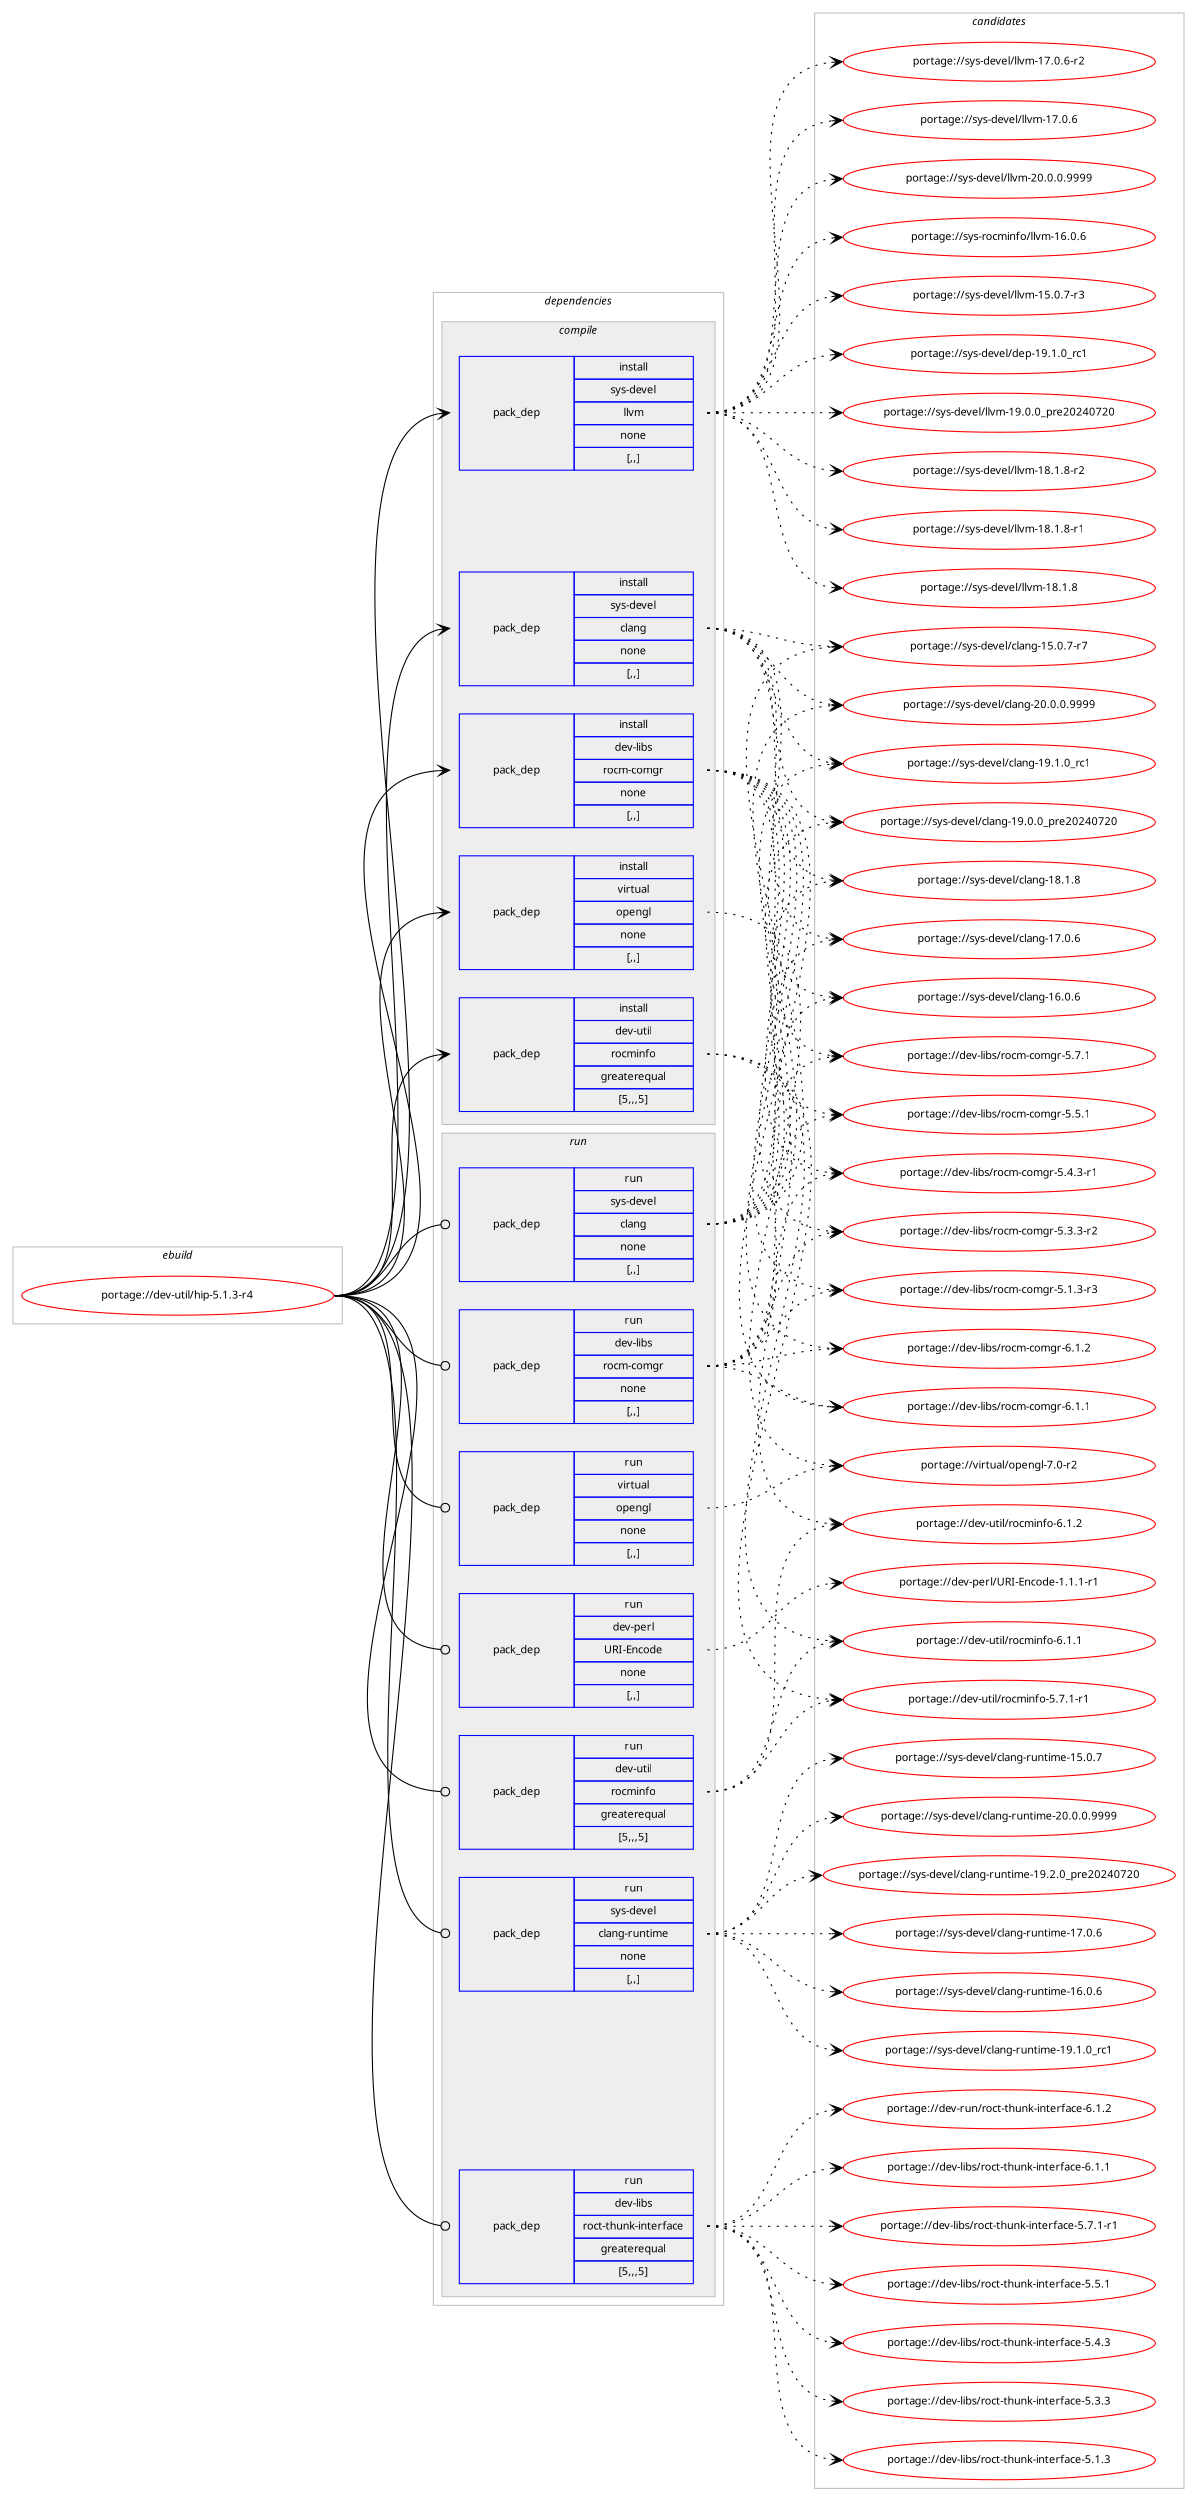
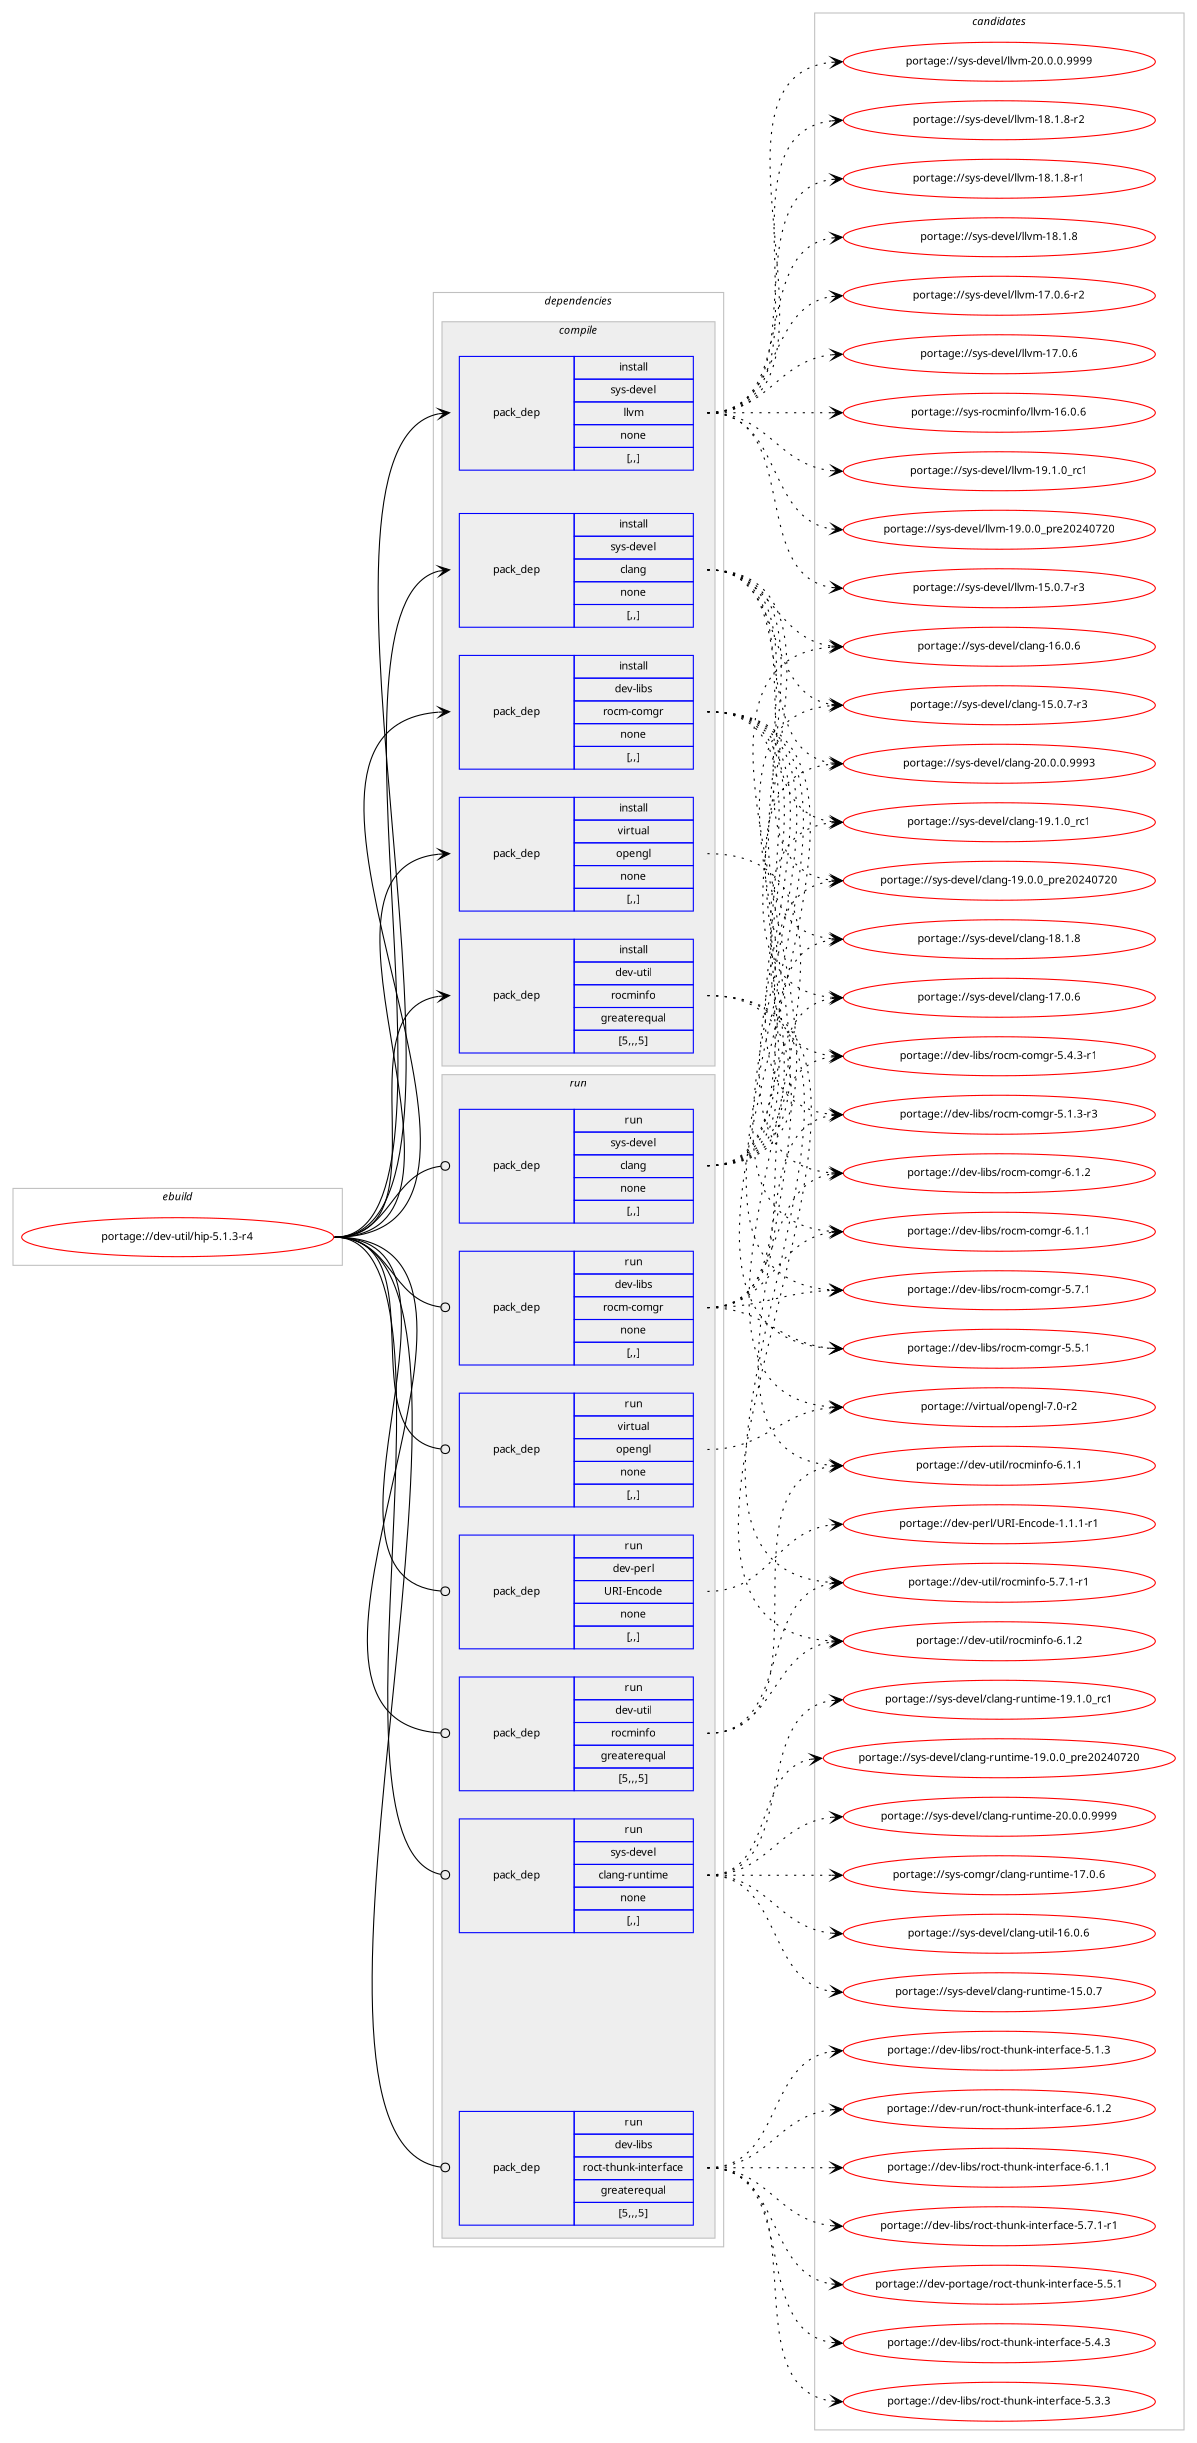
(999, 354) -> (999, 471)
(999, 647) -> (999, 705)
(999, 705) -> (999, 764)
(999, 1232) -> none
(999, 1875) -> (999, 1758)
(999, 1934) -> (999, 1875)
(999, 1992) -> (999, 1934)
(999, 2285) -> (999, 2285)
